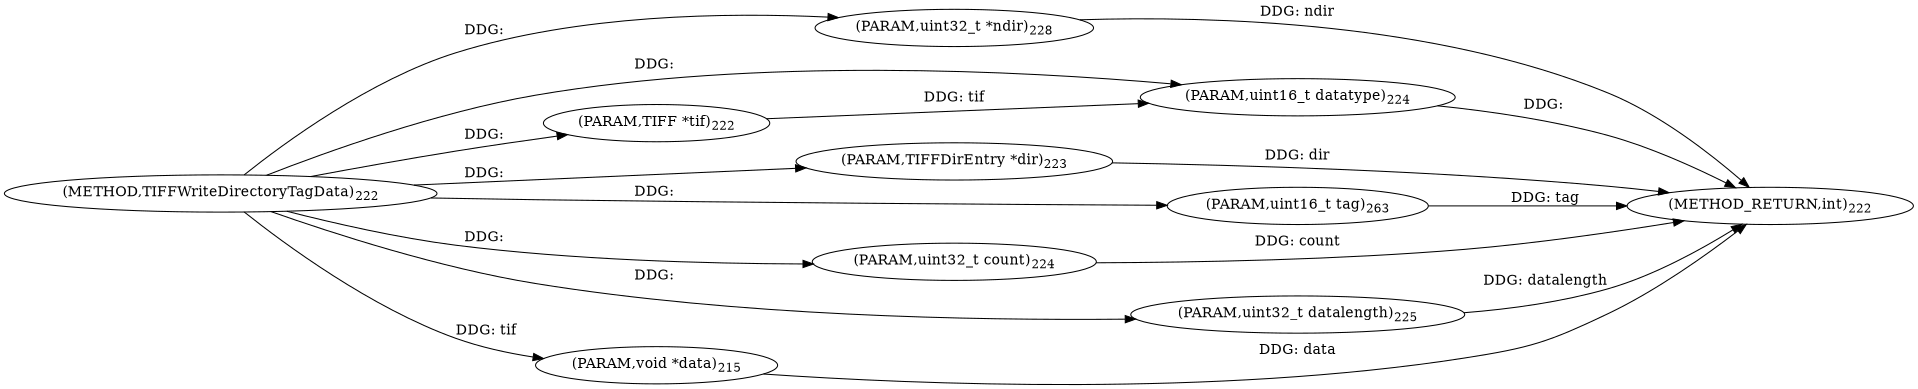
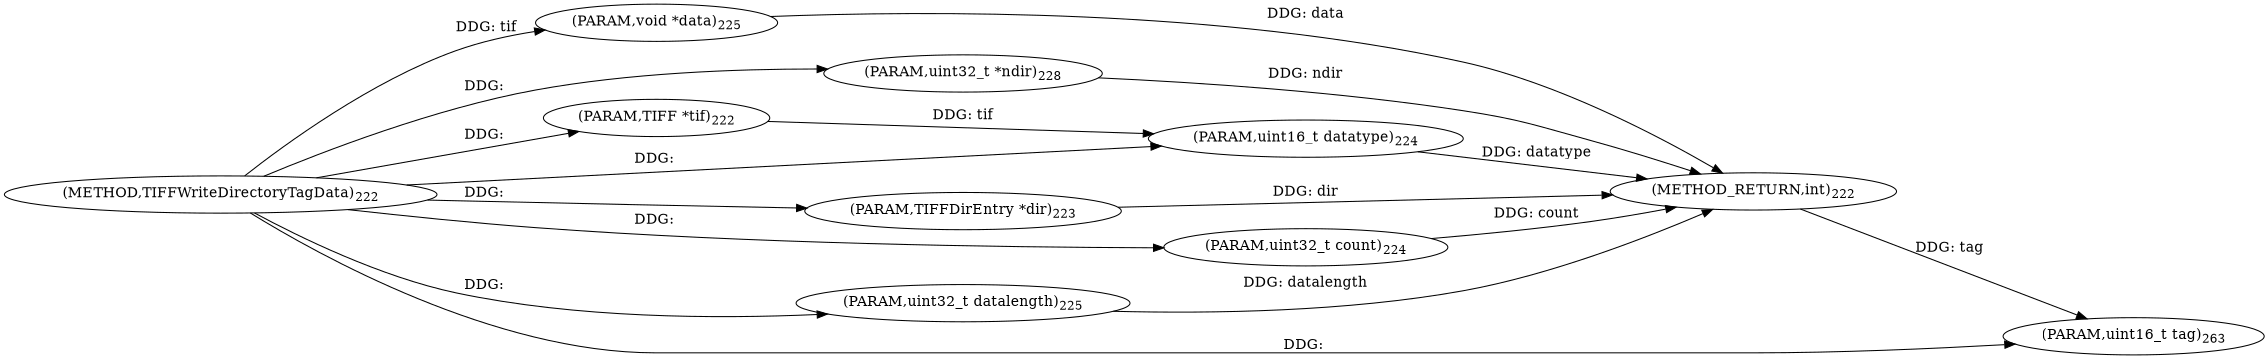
(1546, 105) -> (1537, 153)
(1522, 206) -> (1939, 262)
(730, 364) -> (730, 21)
